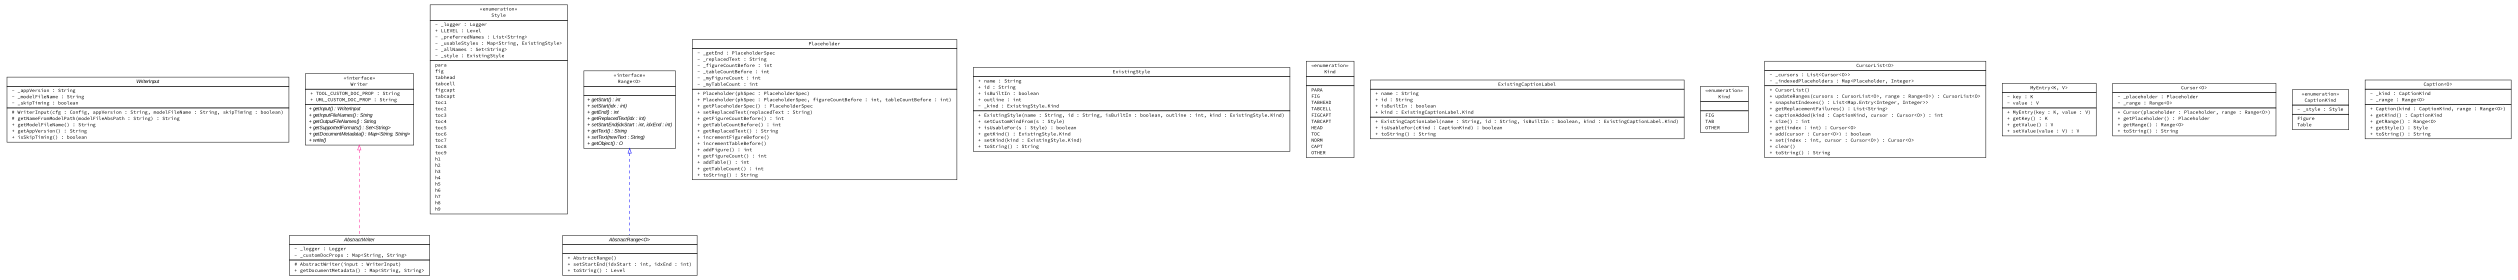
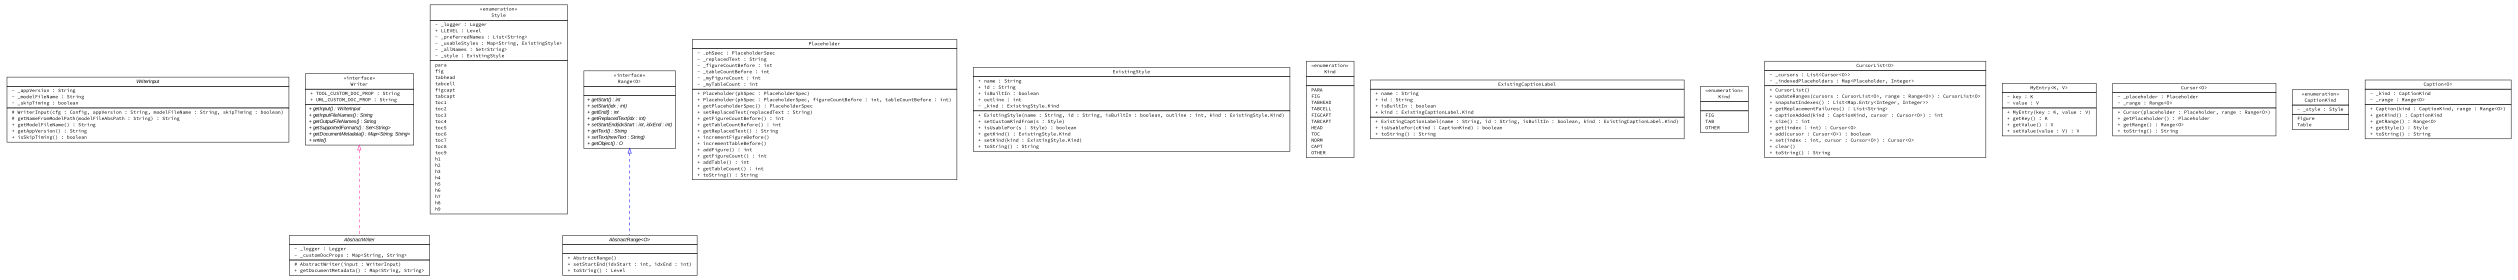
(736, 53) -> (736, 53)
